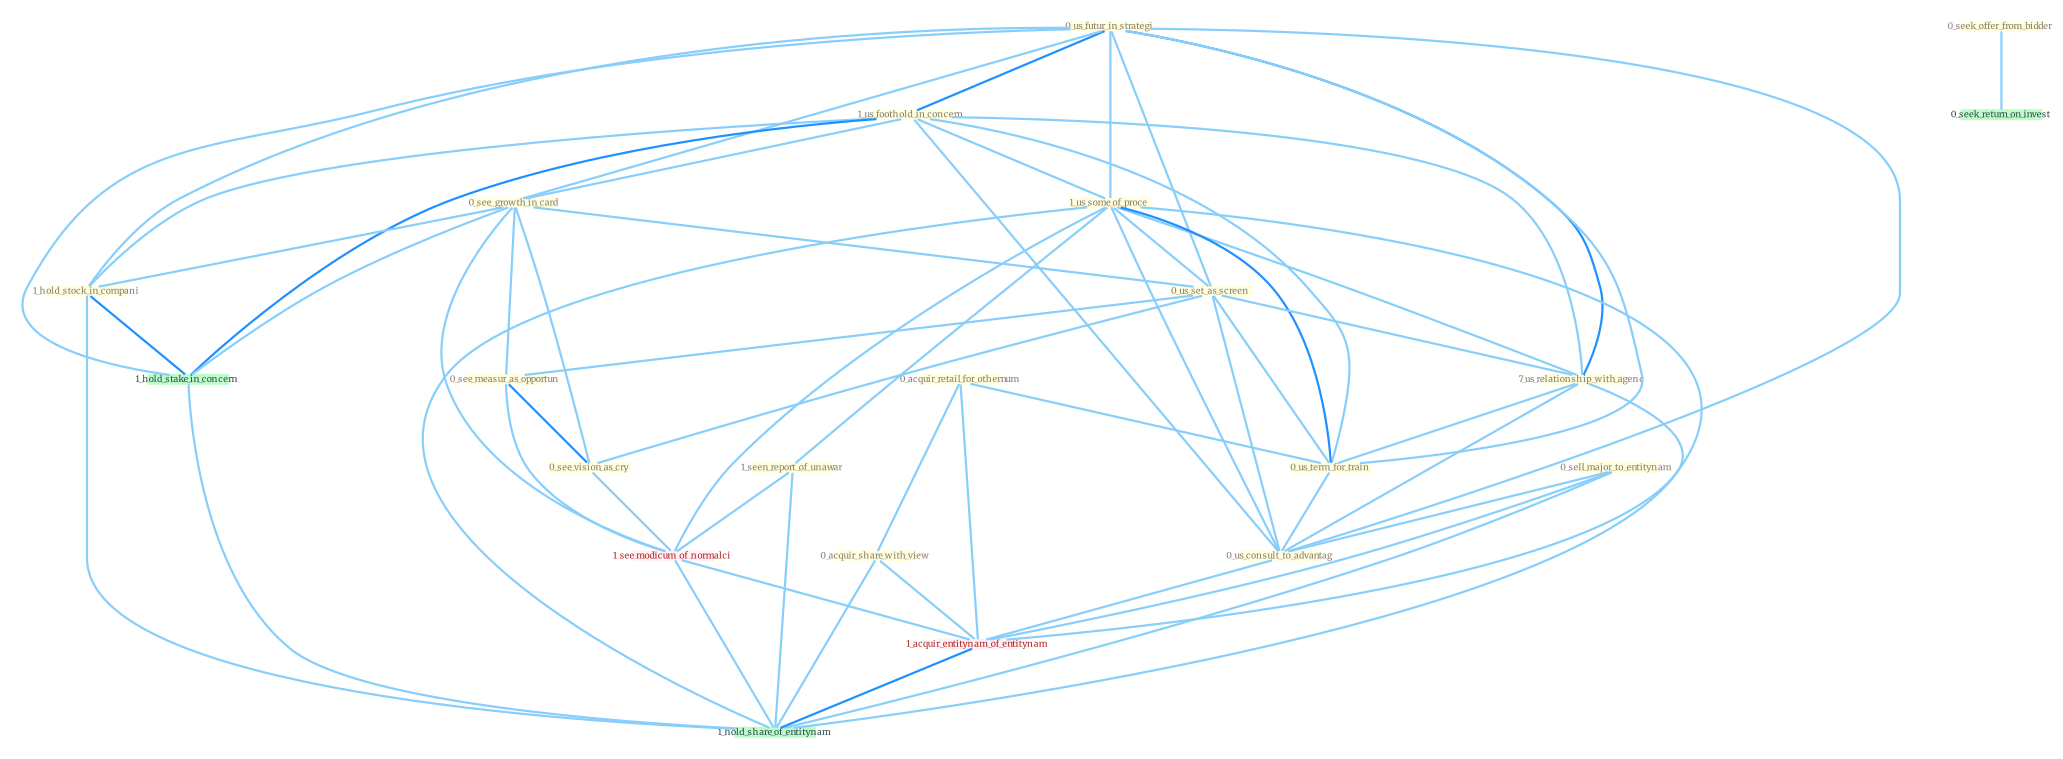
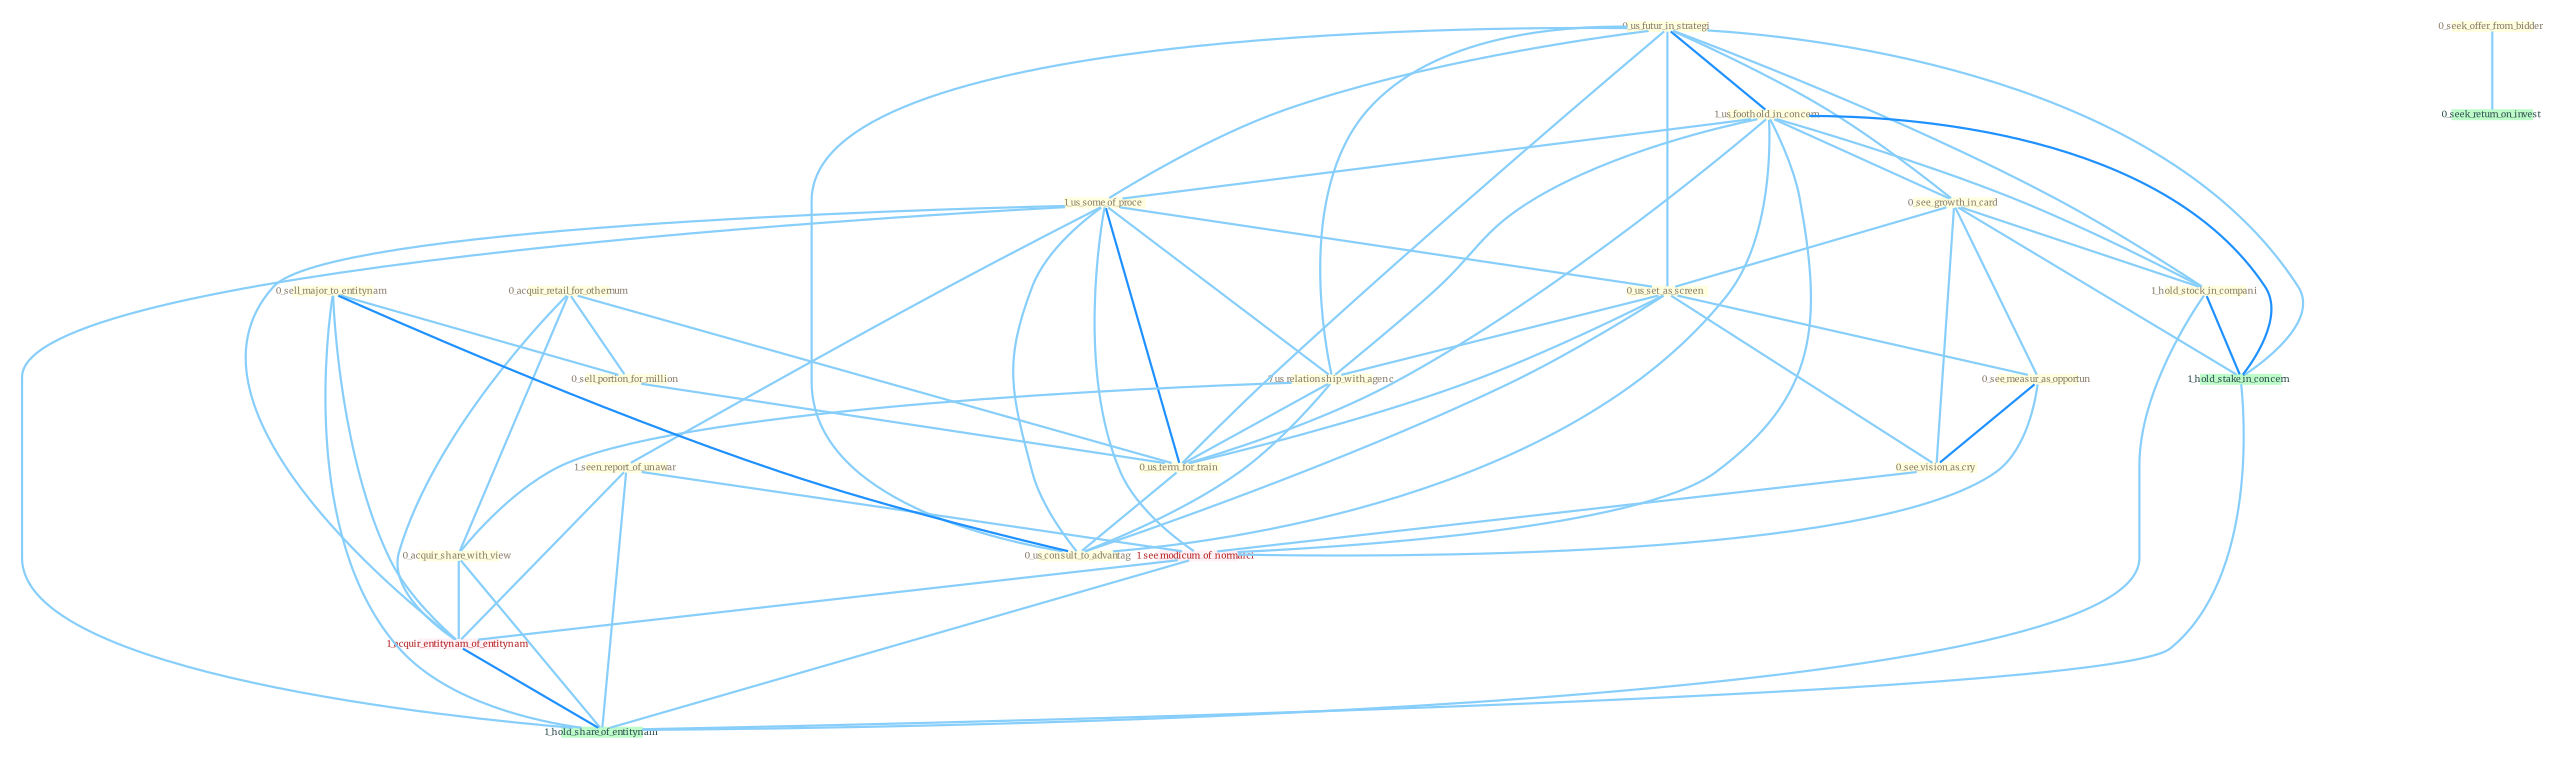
(1437, 128) -> (1369, 108)
none -> (626, 379)
(467, 423) -> (1692, 484)
(1449, 512) -> (715, 449)
(1179, 586) -> (543, 556)
(1321, 632) -> (901, 406)
